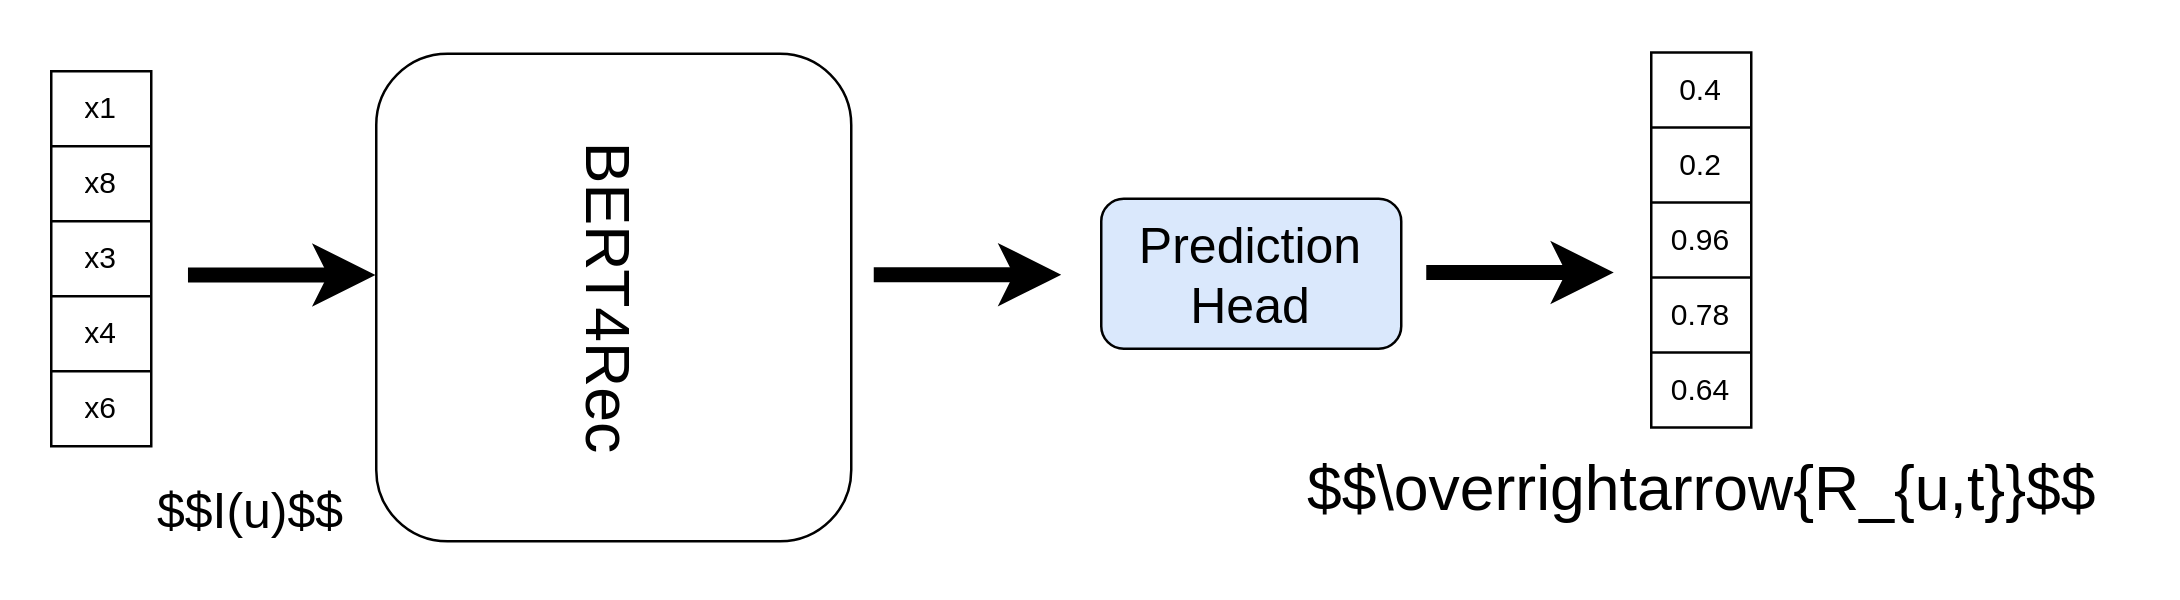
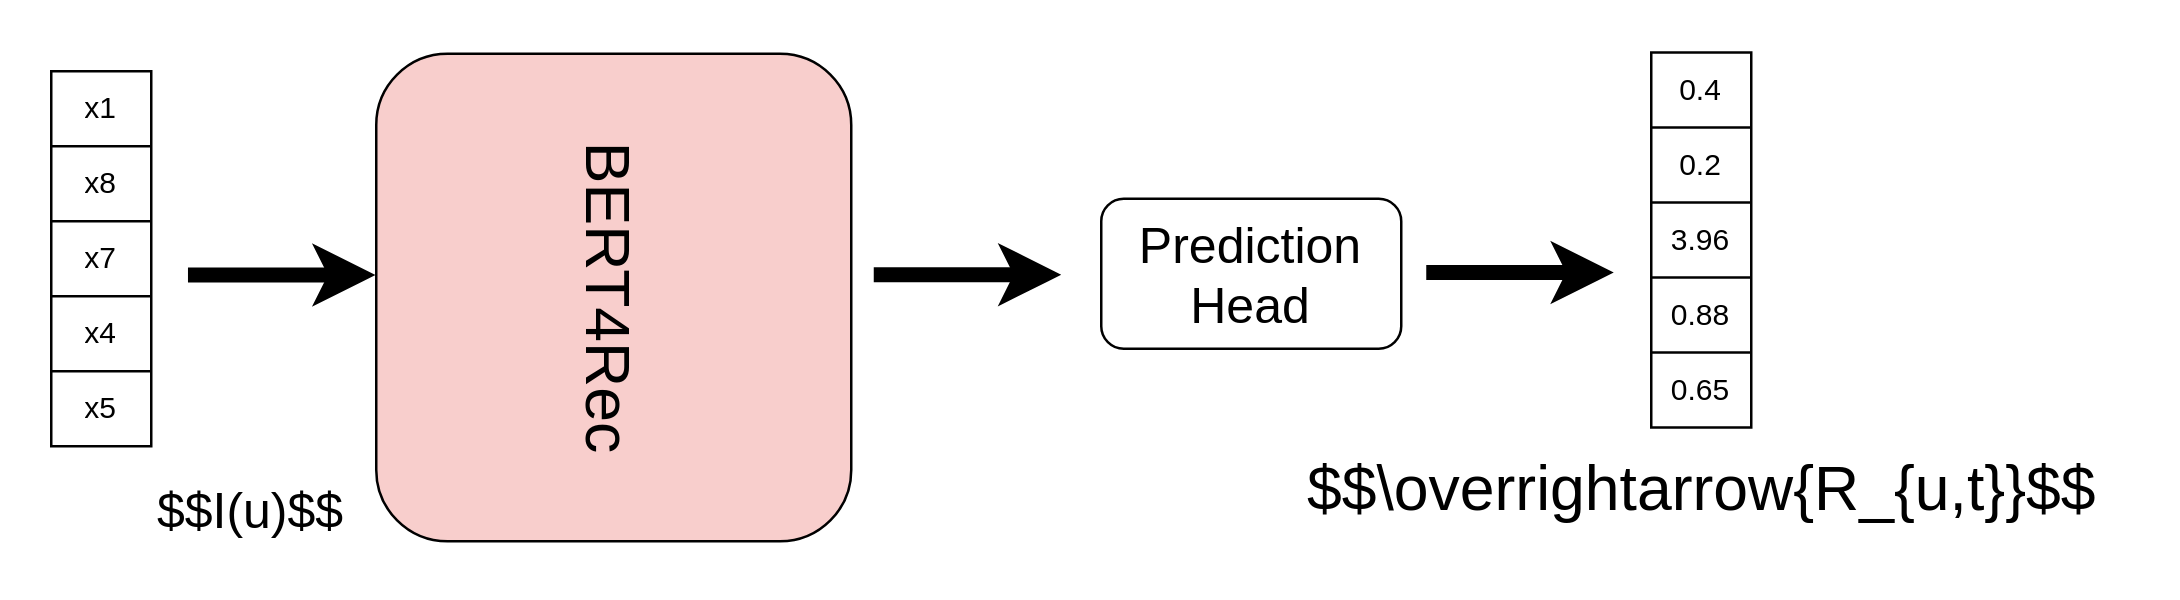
(1701, 241) -> (1701, 241)
(101, 259) -> (101, 259)
(1251, 274) -> (1251, 274)
(614, 298) -> (614, 298)
(1701, 316) -> (1701, 316)
(1701, 391) -> (1701, 391)
(101, 409) -> (101, 409)
